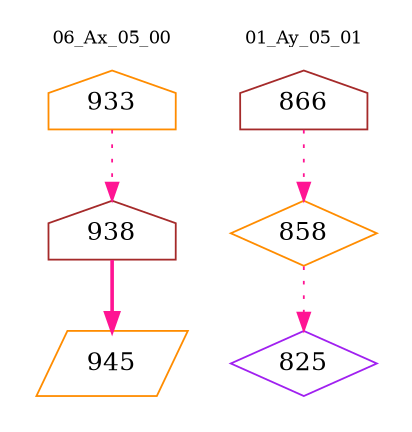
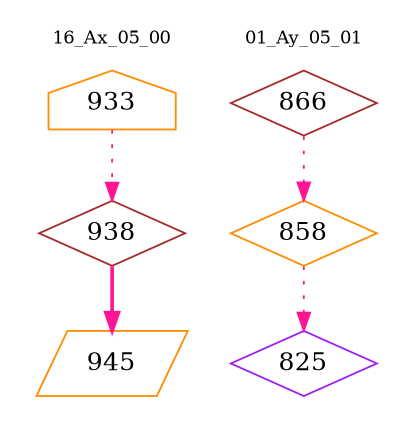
(112, 39) -> (112, 39)
(304, 103) -> (304, 103)
(112, 233) -> (112, 233)
